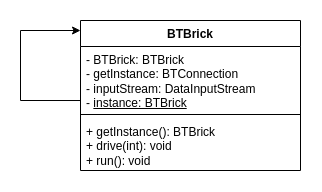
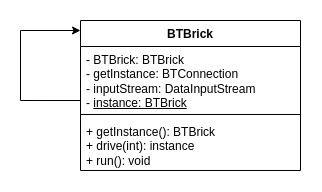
(161, 147) -> (161, 147)
